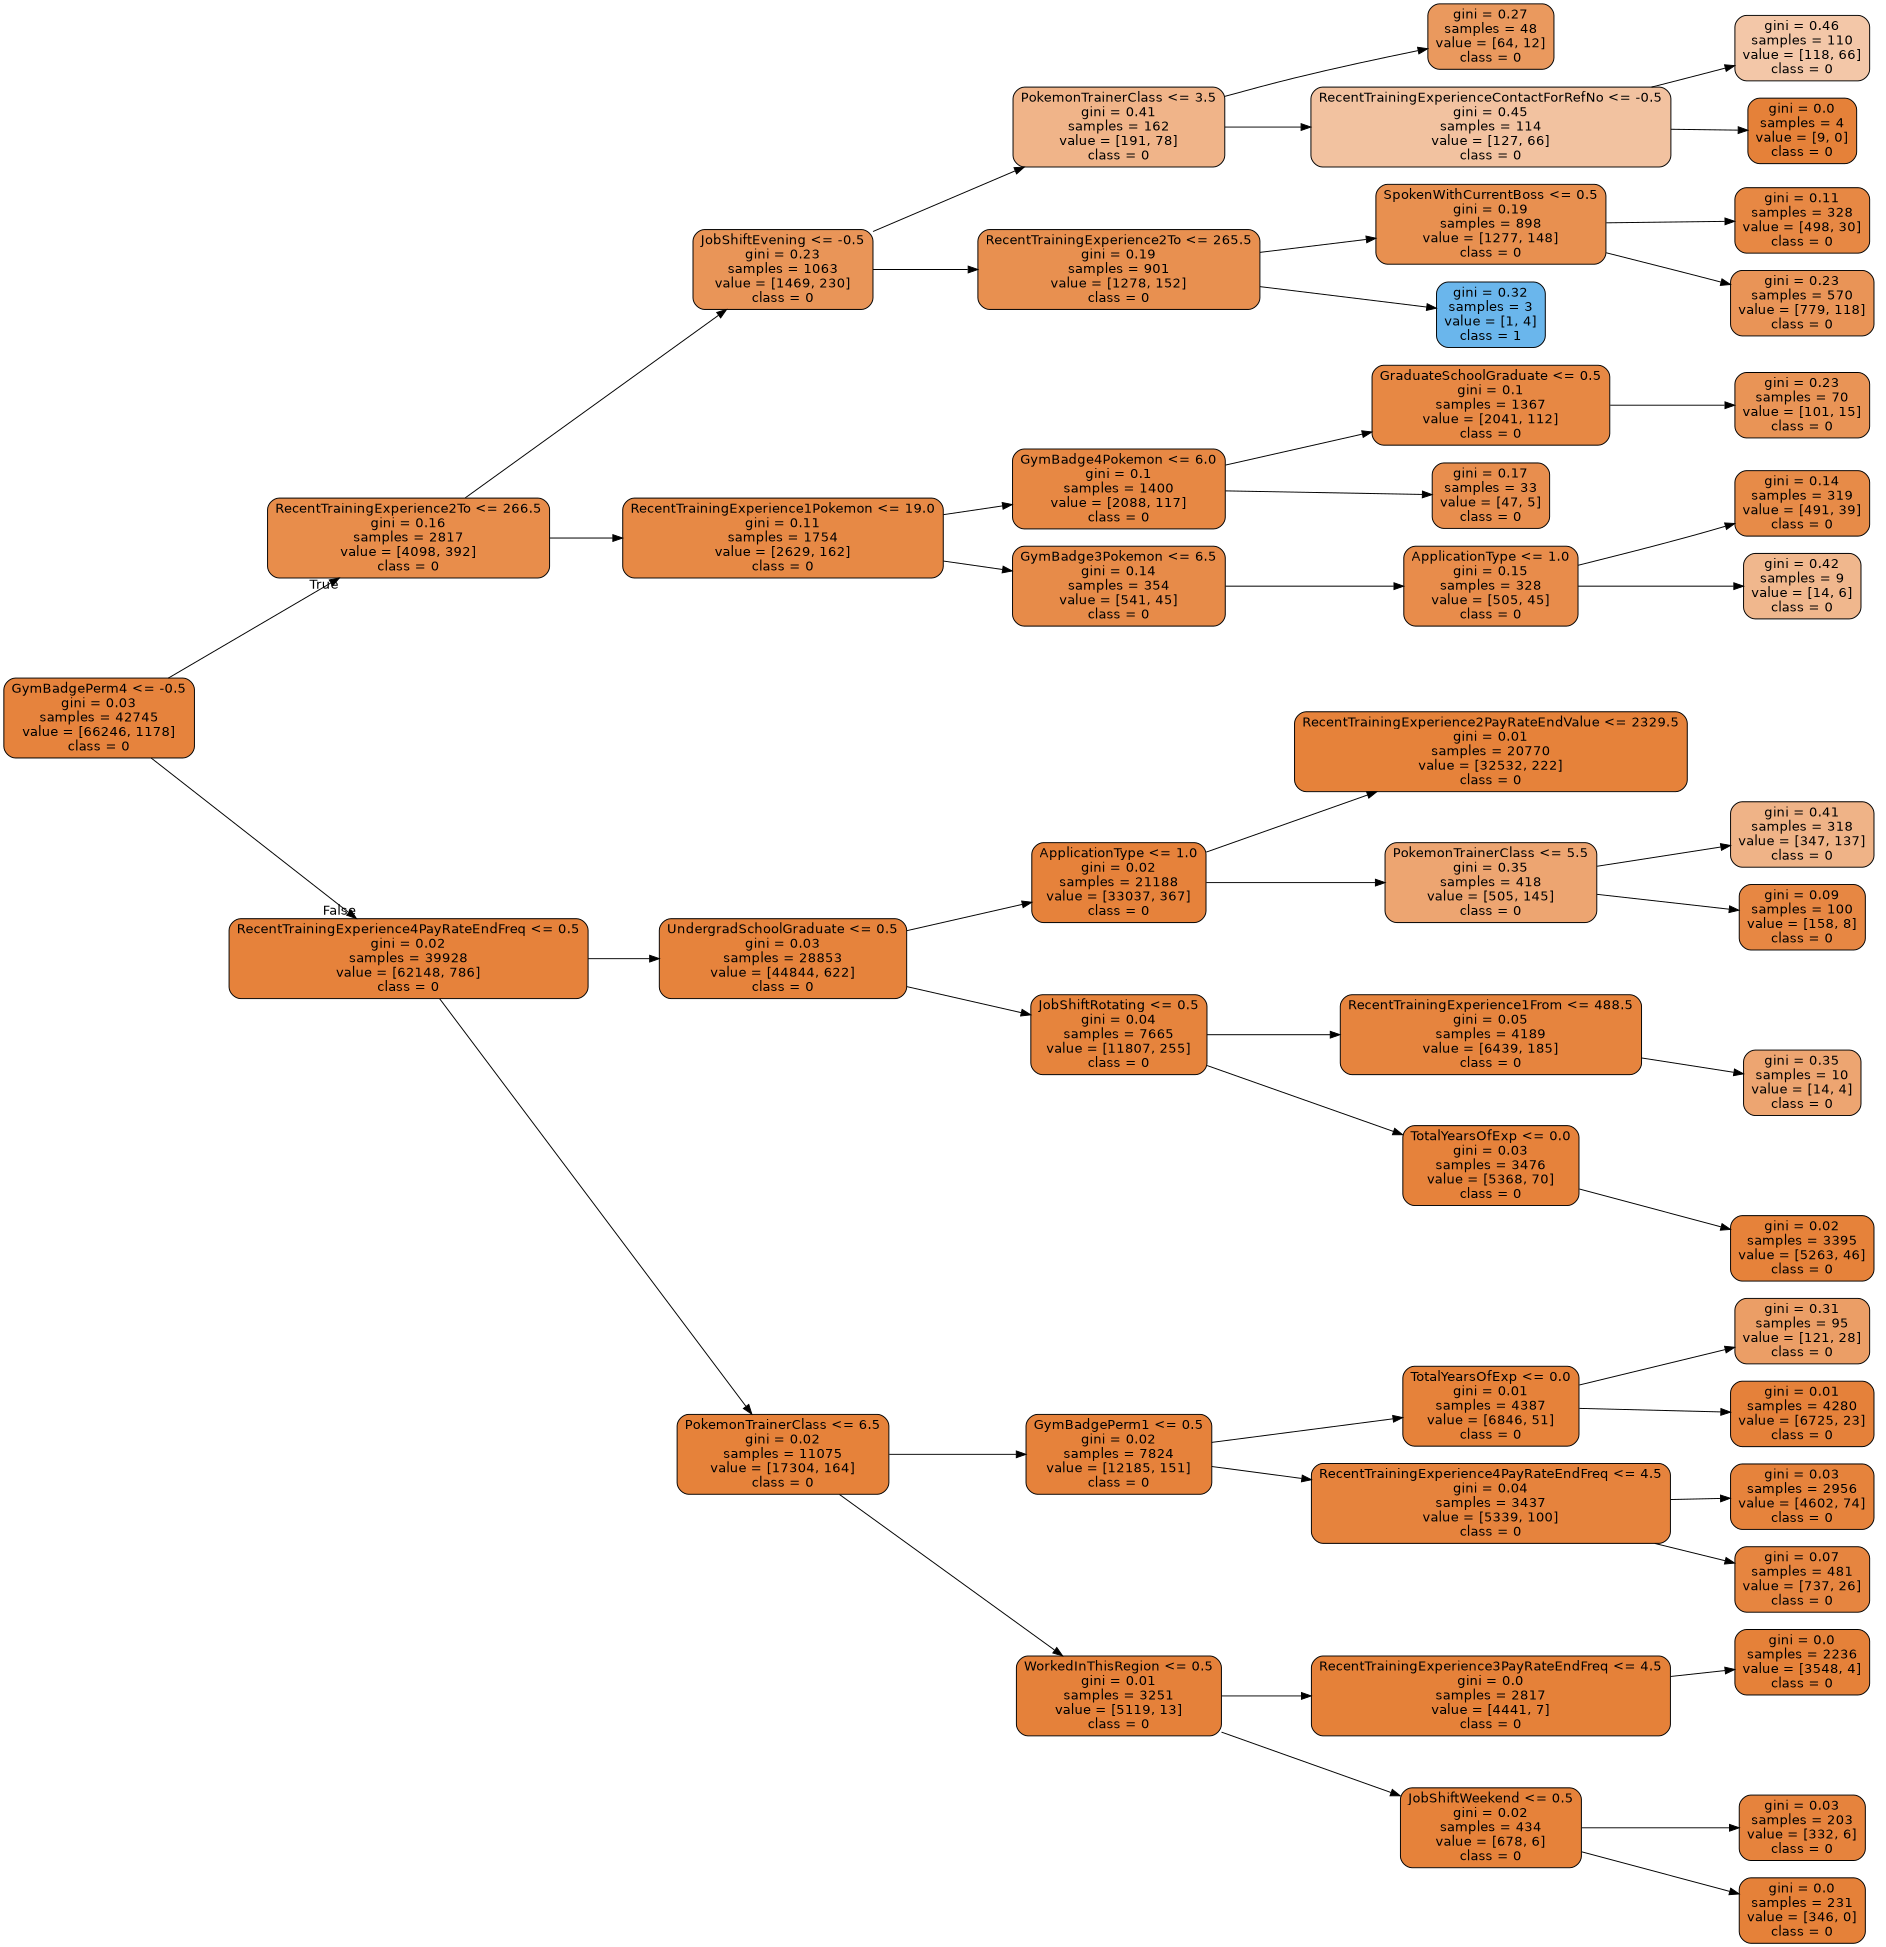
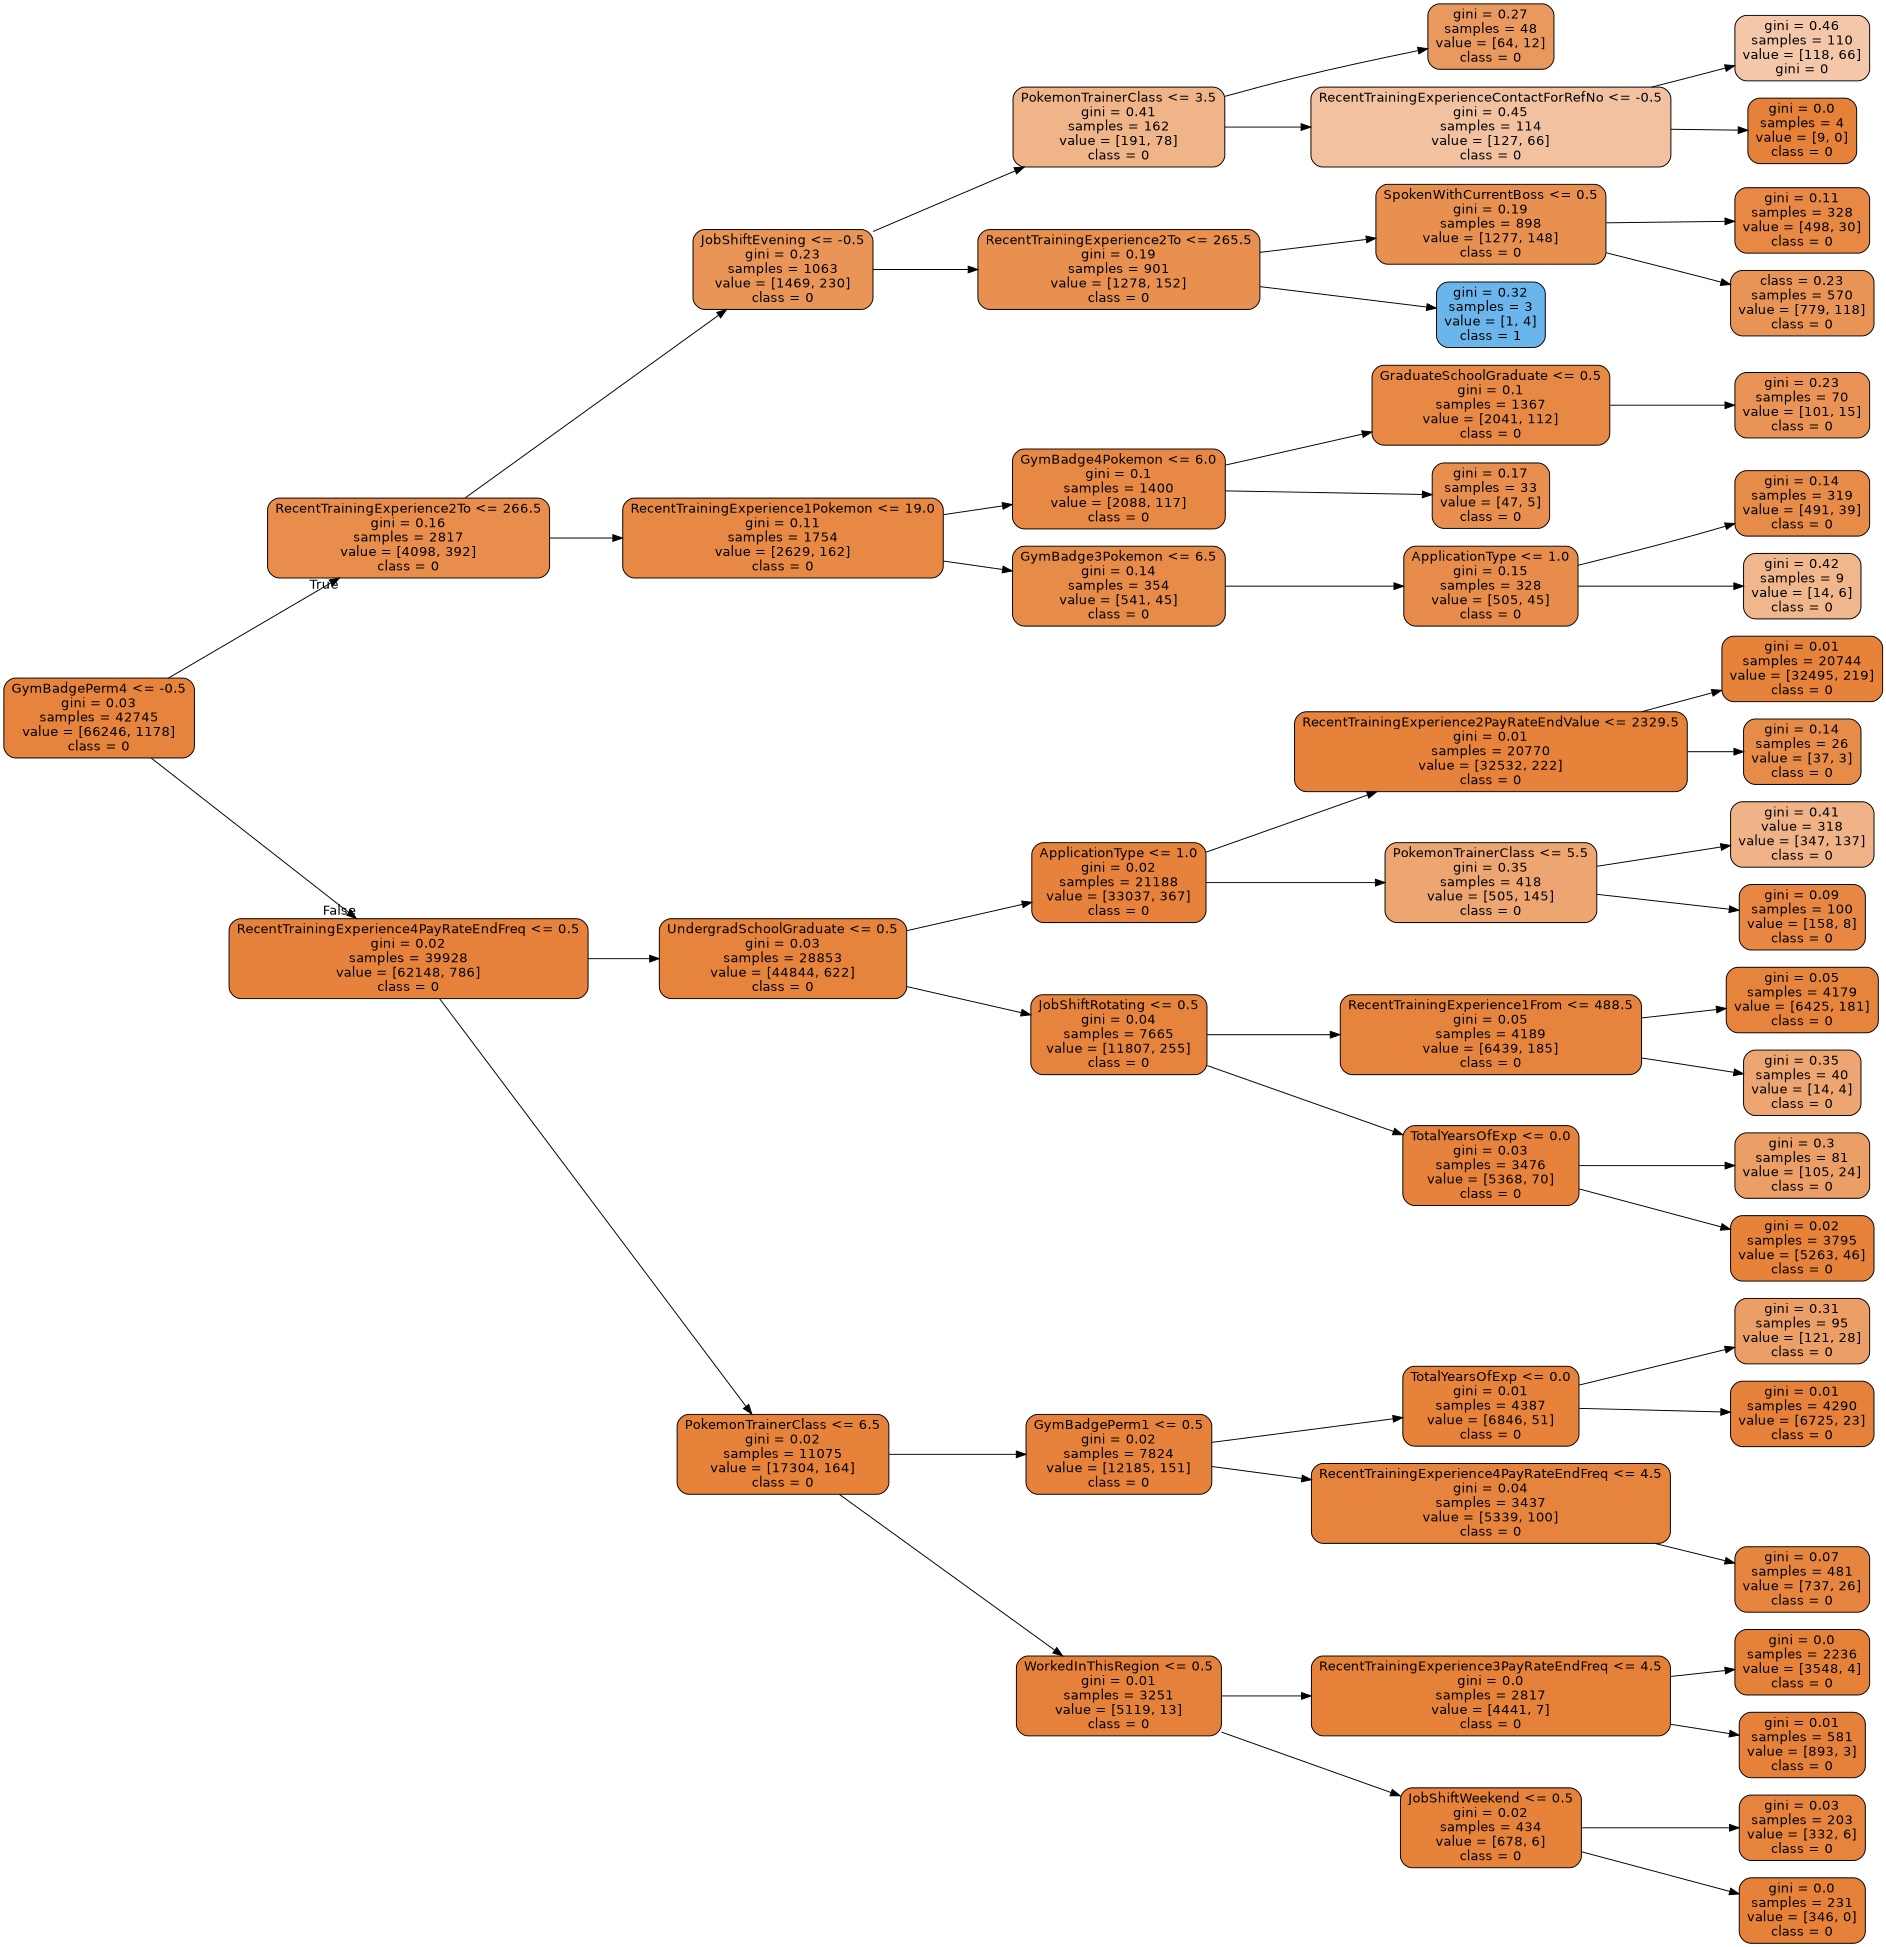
(1802, 48) -> (1802, 48)
(1802, 303) -> (1802, 303)
none -> (1802, 669)
none -> (1802, 752)
(1802, 834) -> (1802, 834)
none -> (1802, 1000)
(1802, 1083) -> (1802, 1083)
none -> (1802, 1166)
(1802, 1248) -> (1802, 1248)
(1802, 1414) -> (1802, 1414)
(1802, 1497) -> none
none -> (1802, 1745)
